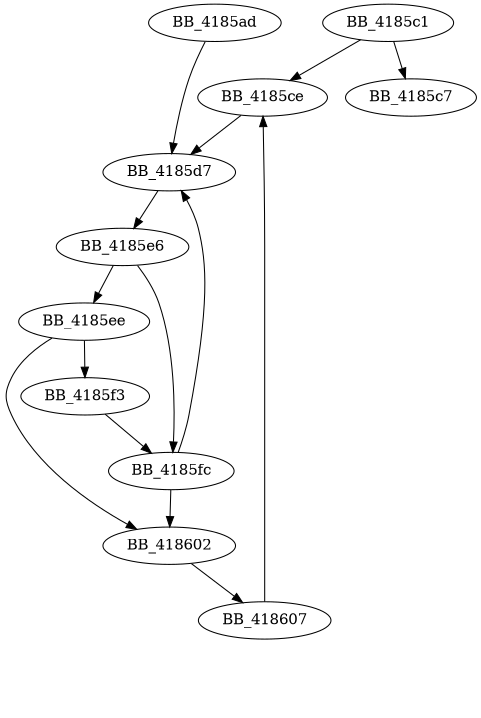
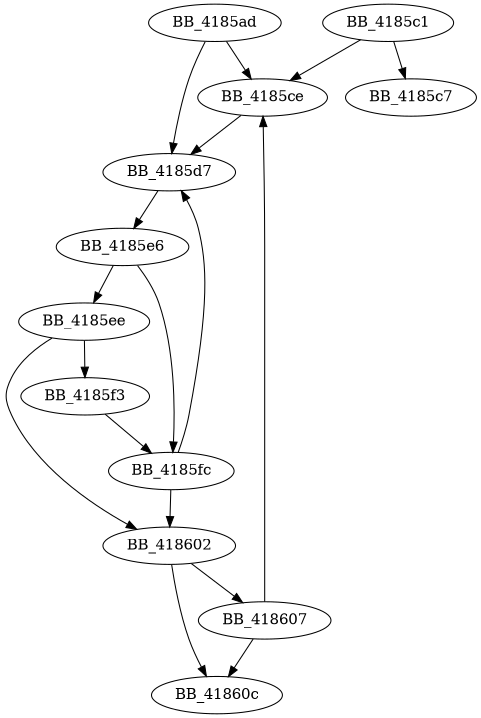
none -> (236, 56)
none -> (217, 695)
